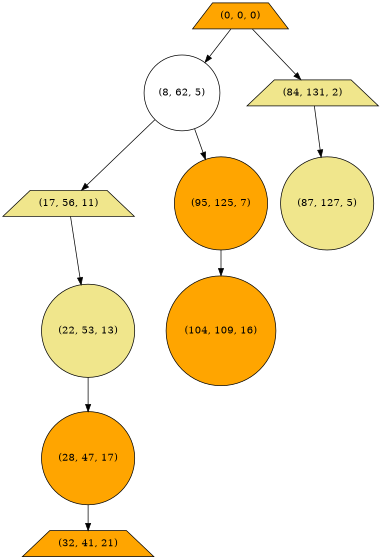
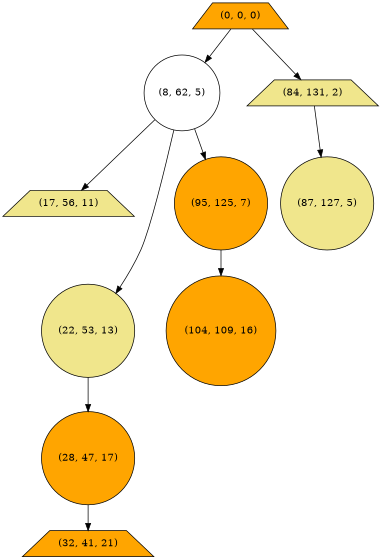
(75, 247) -> (154, 211)
